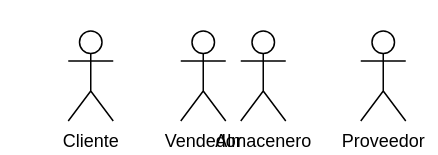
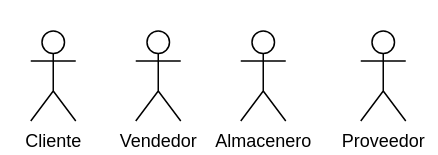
(91, 76) -> (53, 76)
(203, 76) -> (158, 76)
